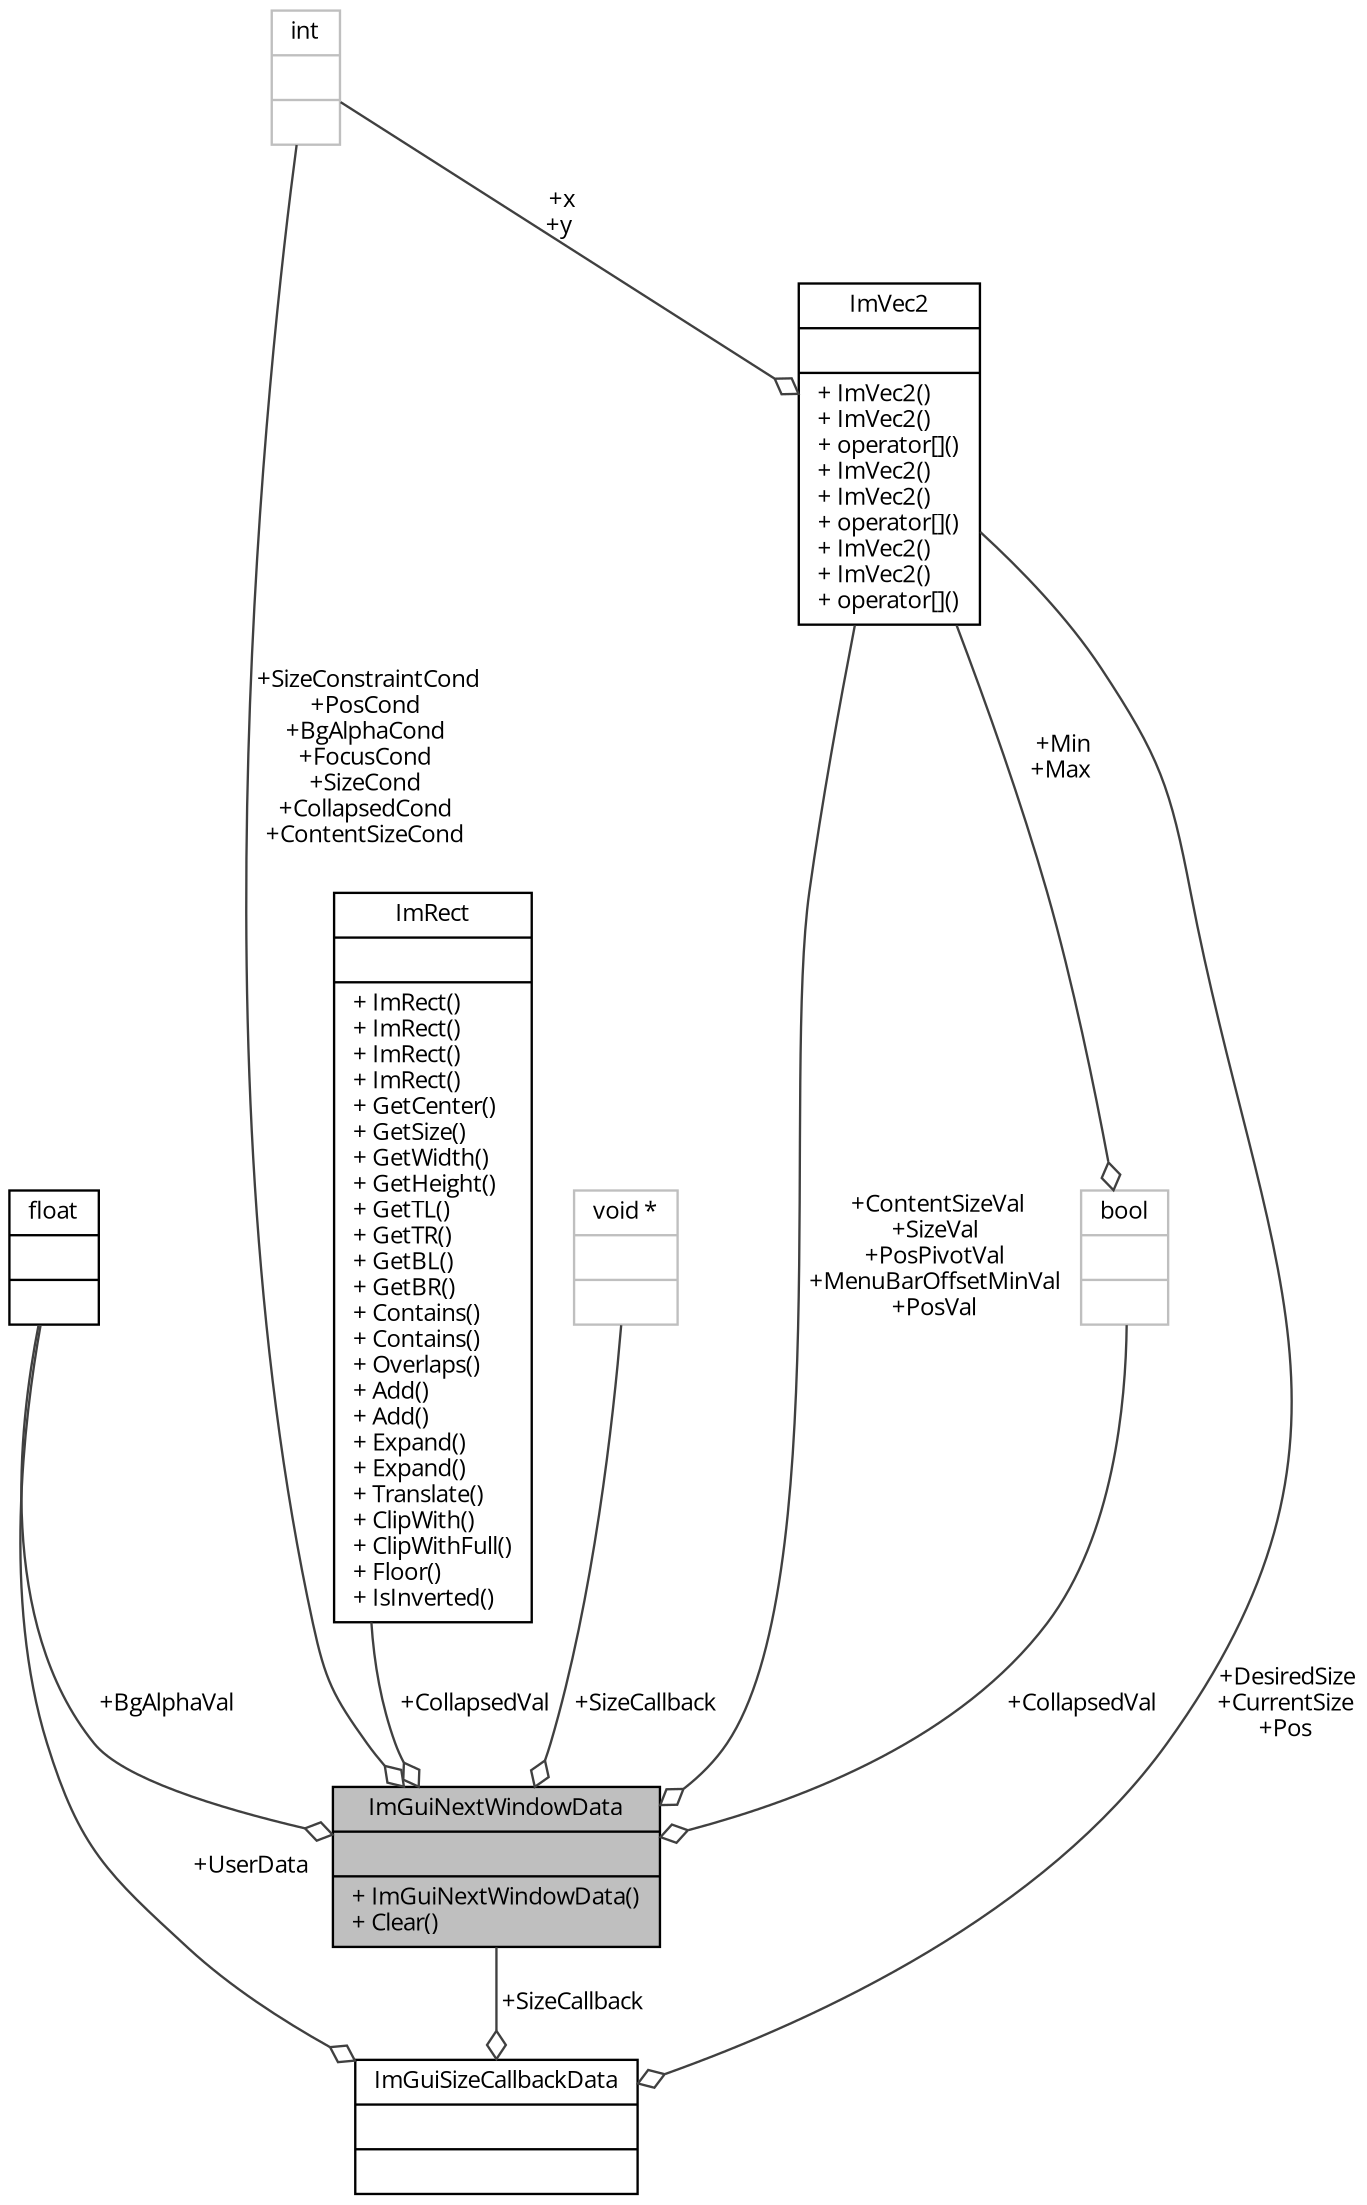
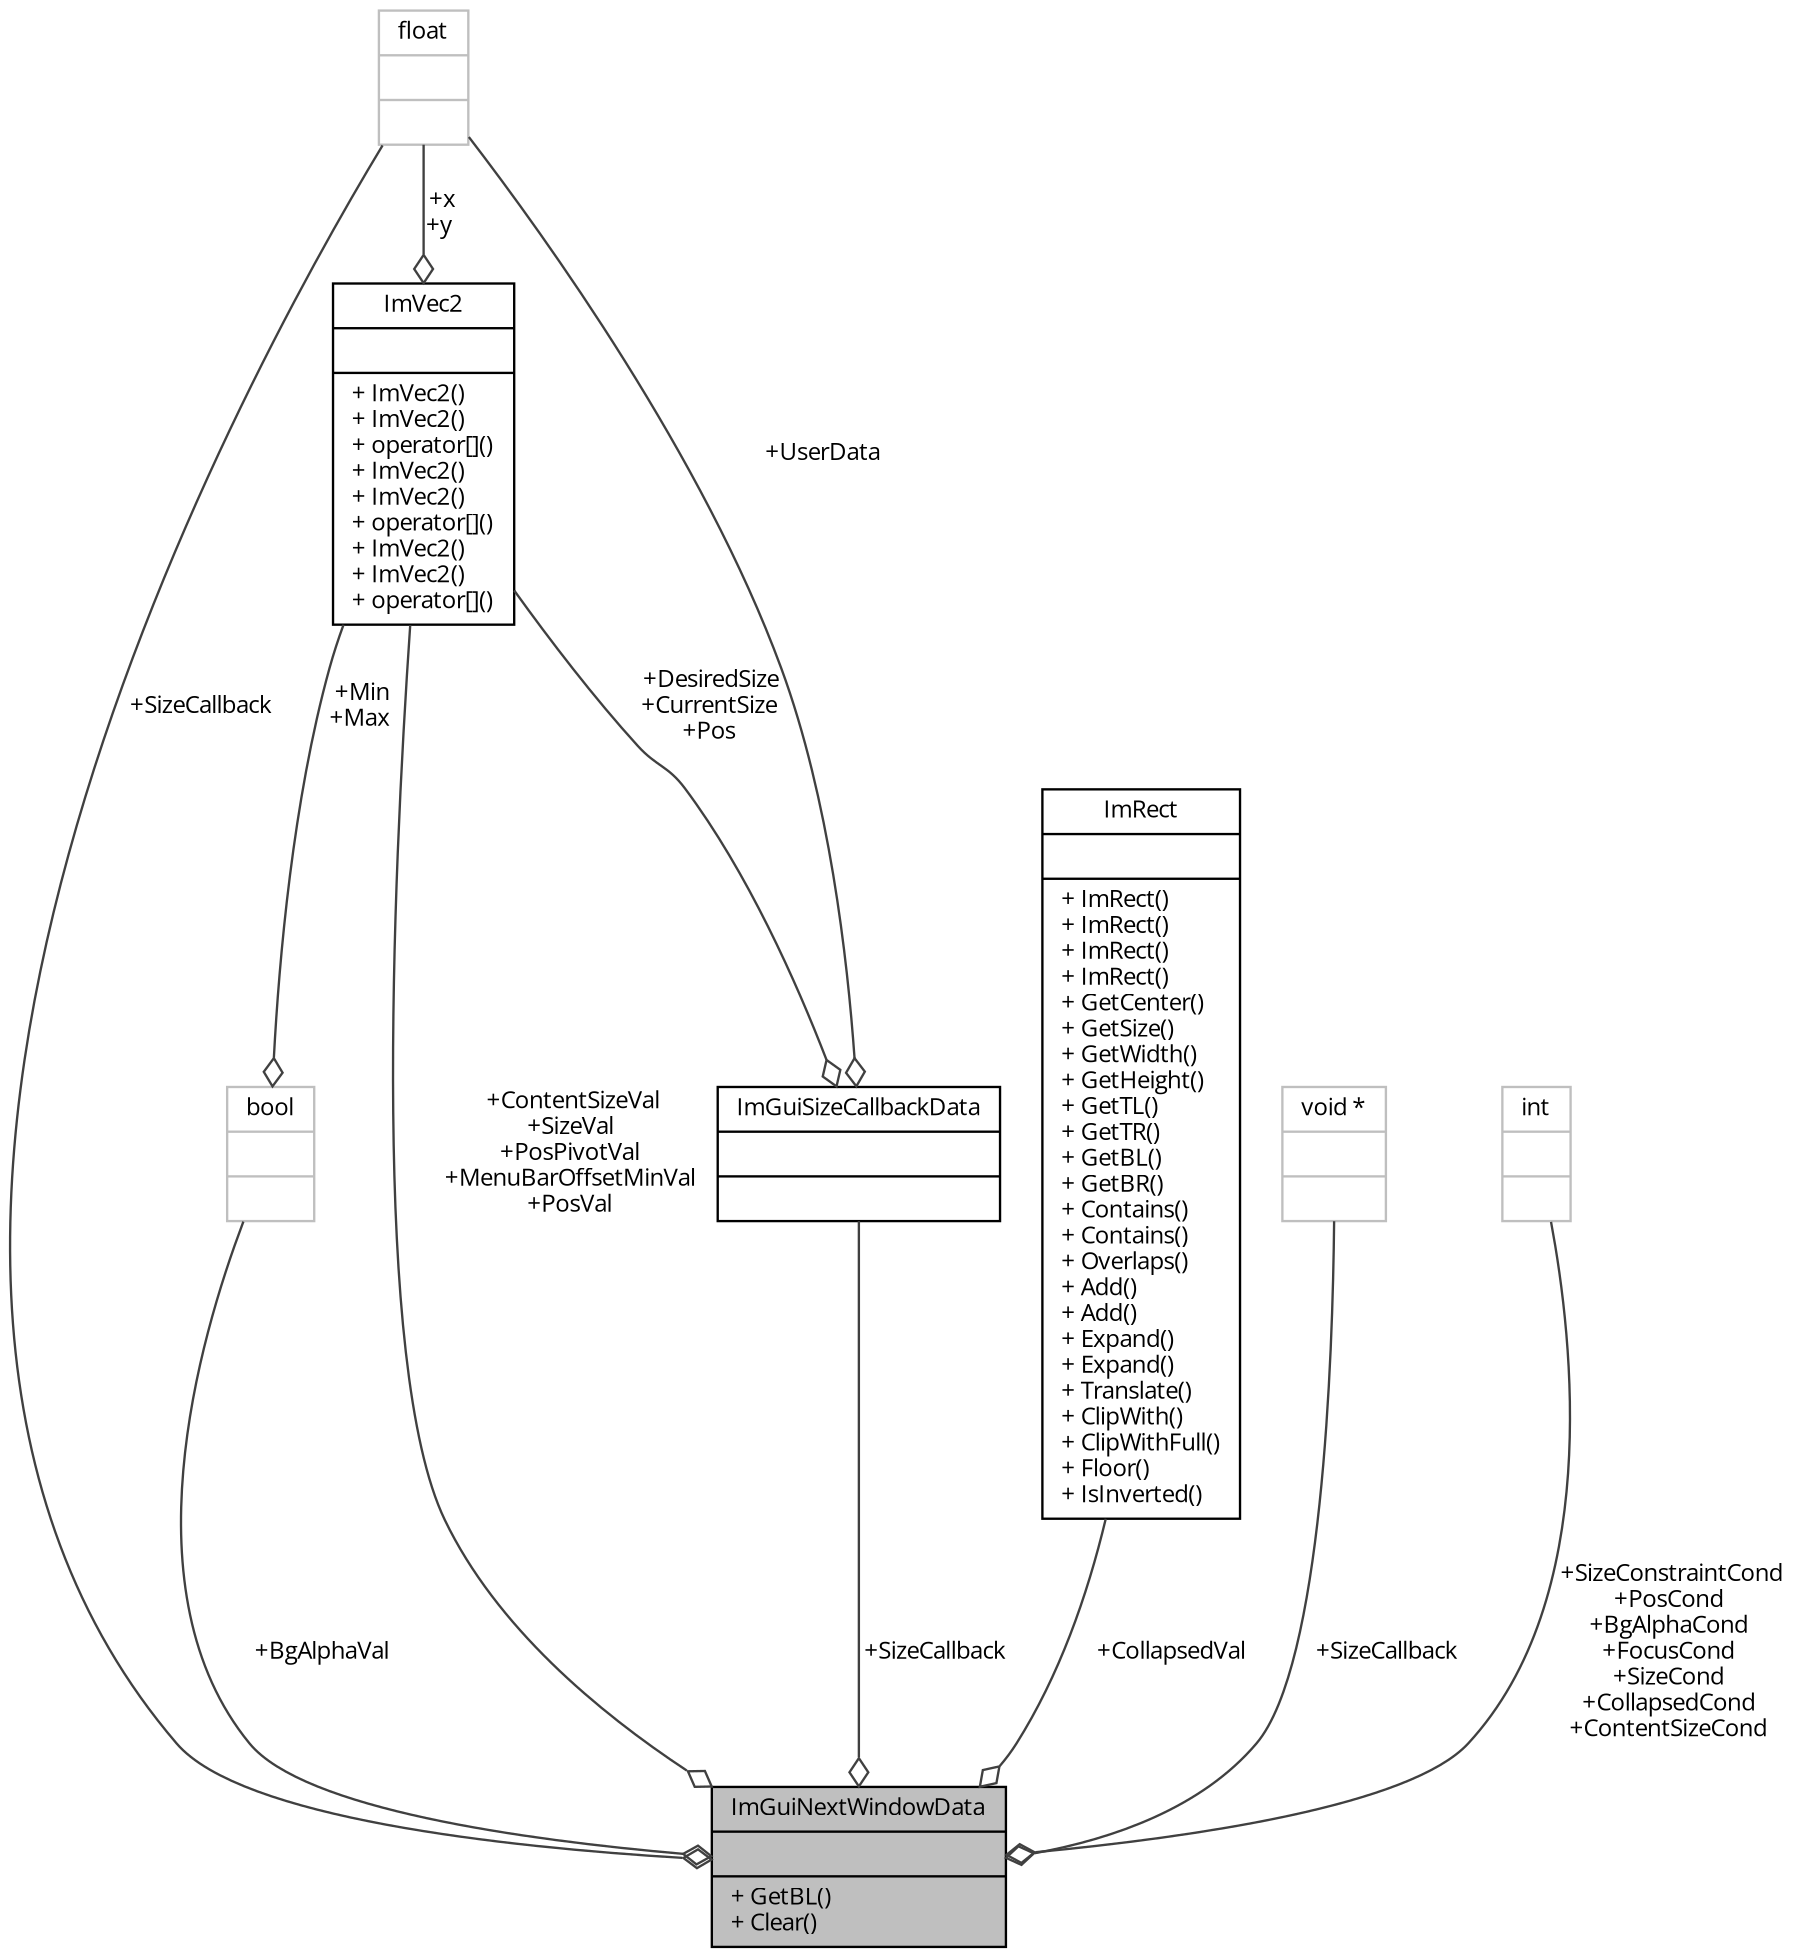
(557, 240) -> (424, 199)
(54, 1258) -> (424, 78)
(165, 1705) -> (199, 707)
(1080, 1705) -> (320, 1653)
(496, 1898) -> (781, 1898)
(496, 1989) -> (859, 1489)
